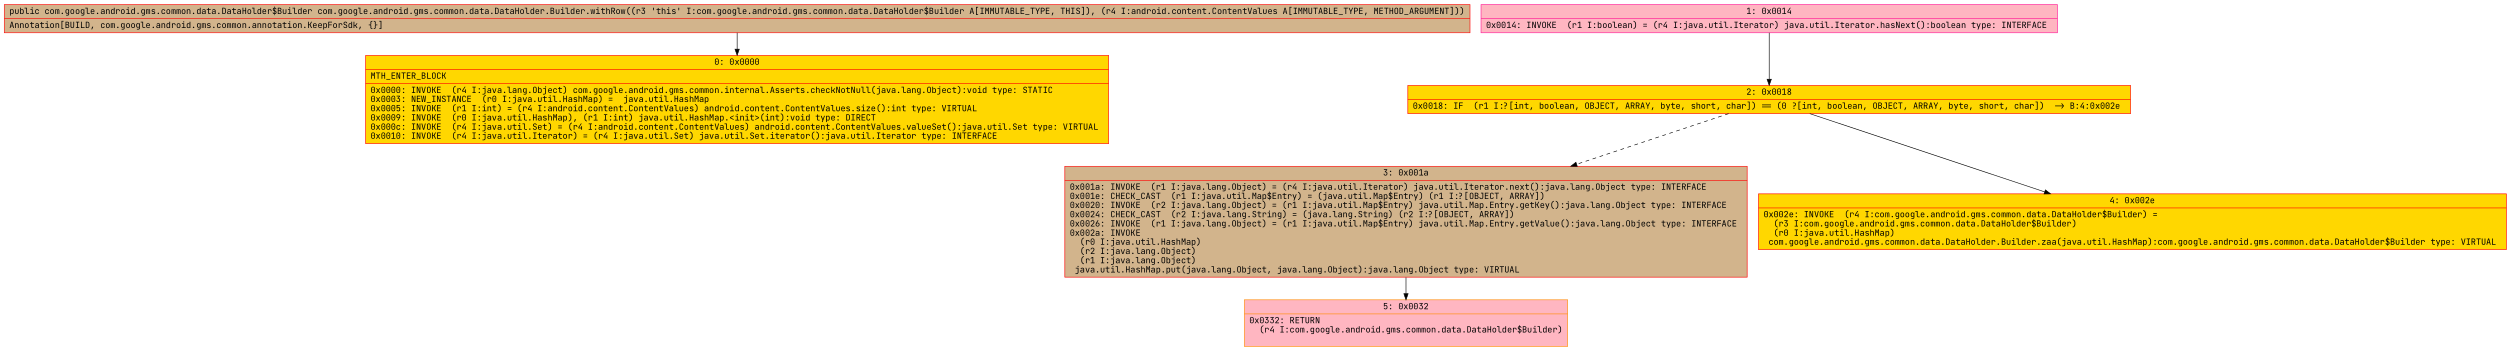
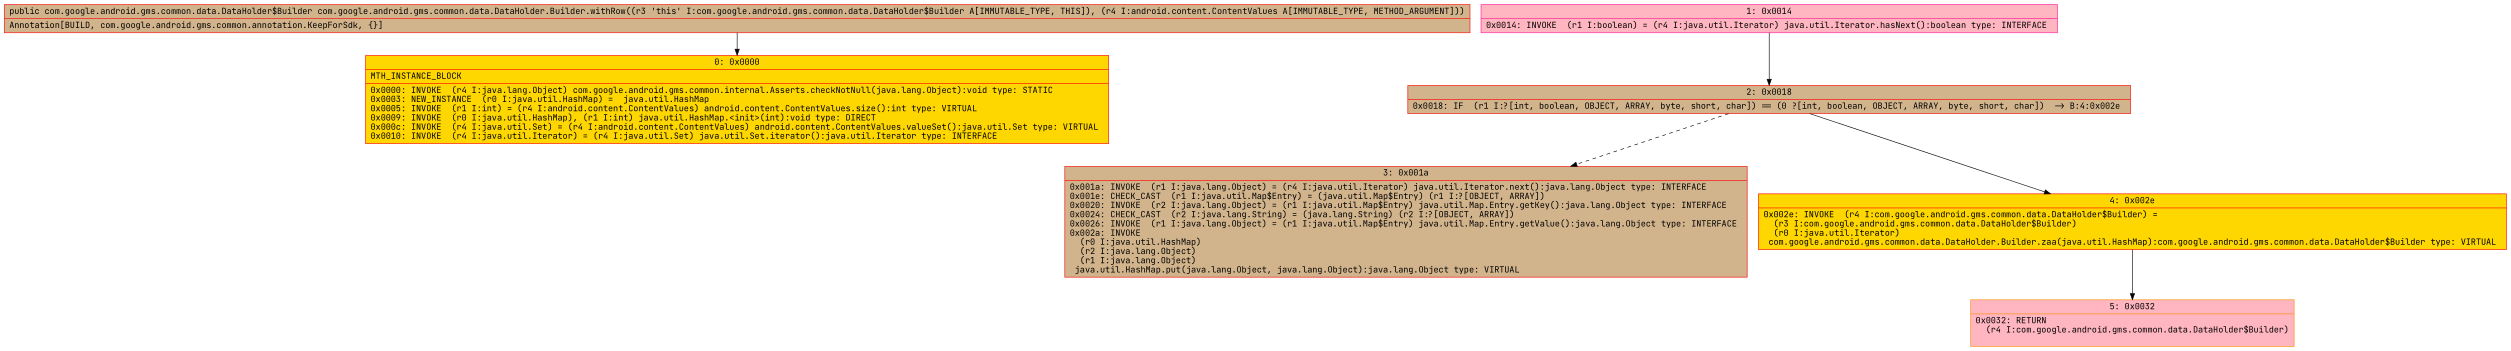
(409, 76) -> (416, 76)
(1769, 100) -> (1769, 100)
(1829, 233) -> (1832, 233)
(1406, 285) -> (2132, 272)
(1290, 321) -> (2016, 321)
